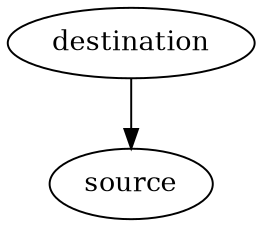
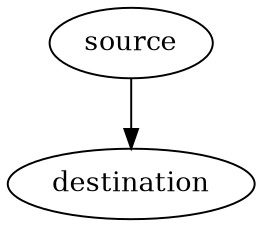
(131, 104) -> (131, 104)
